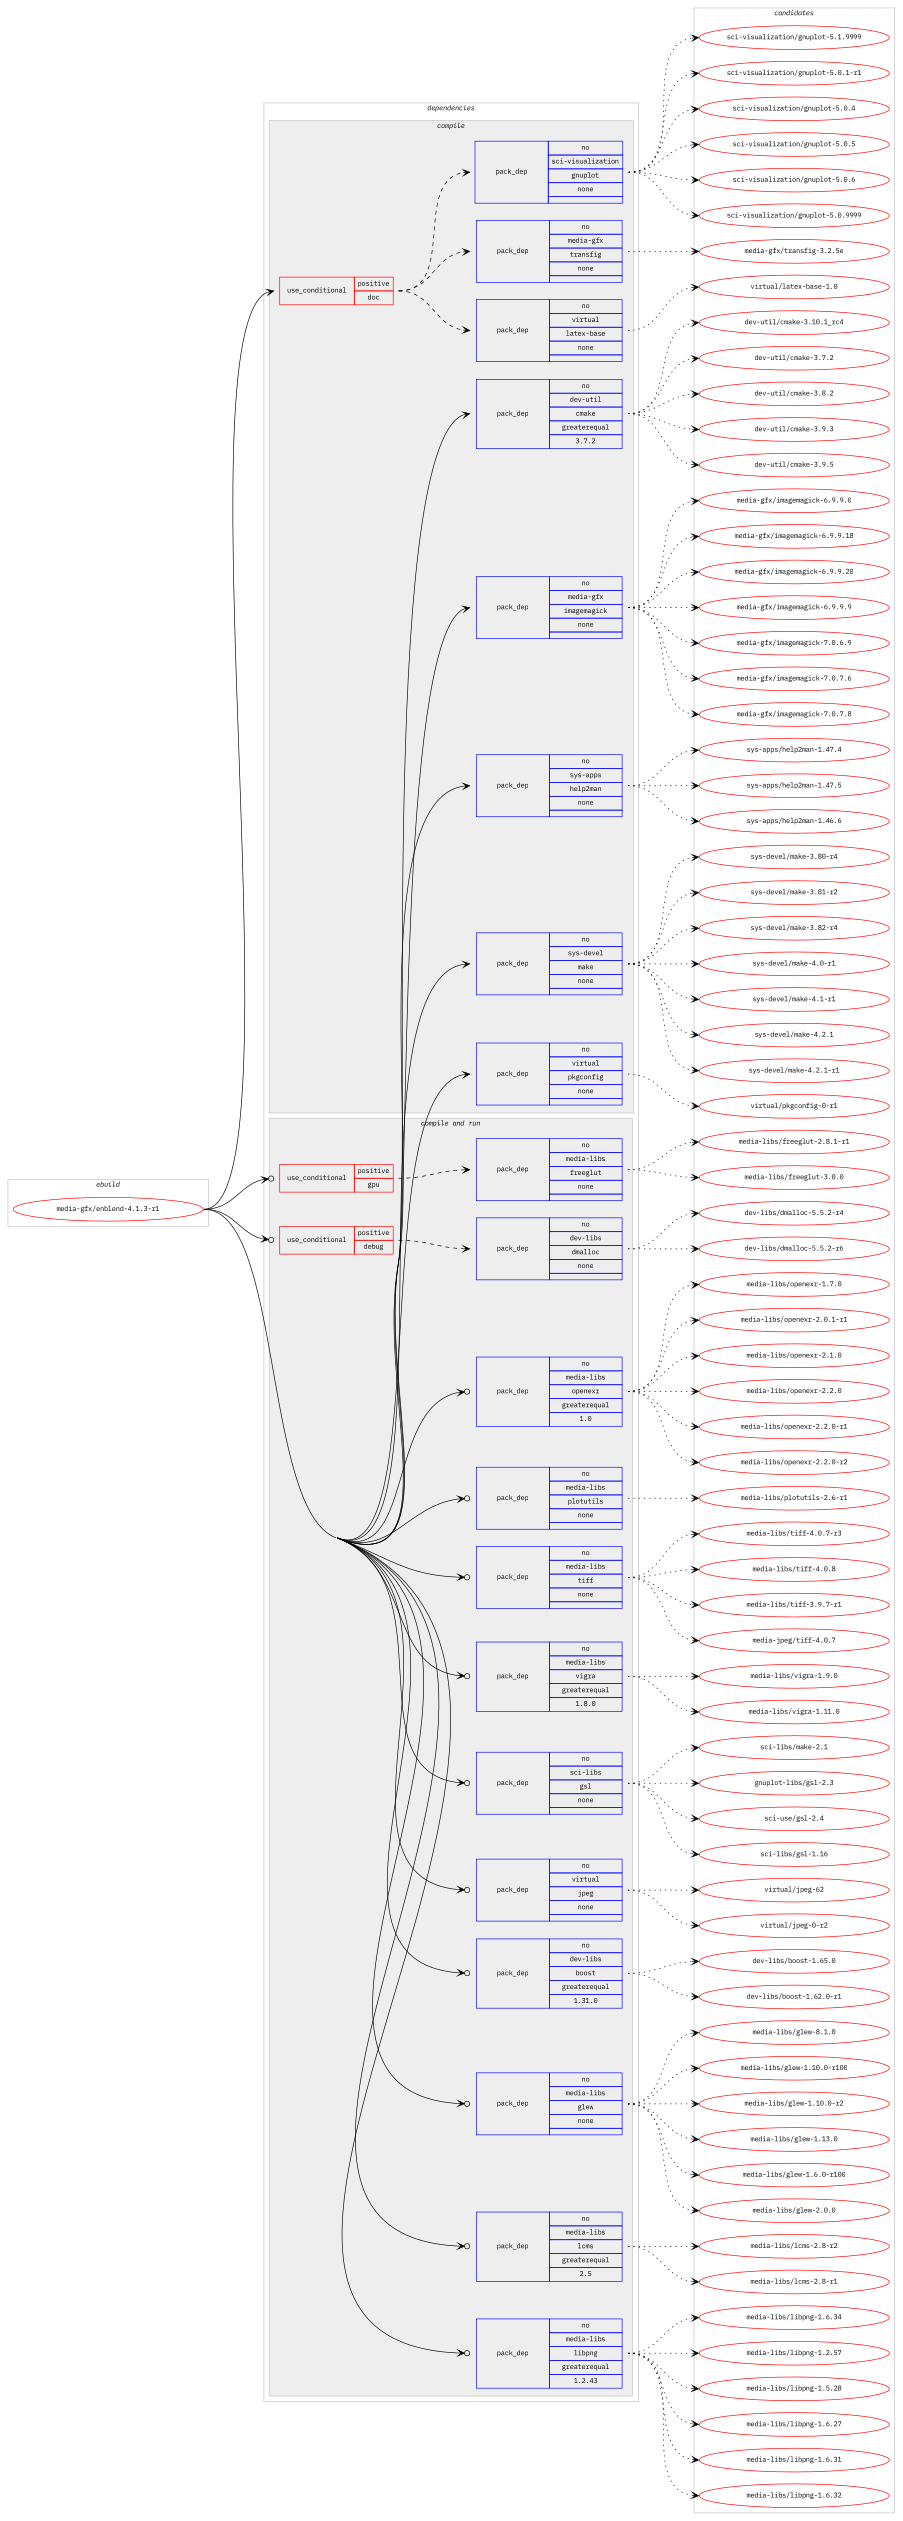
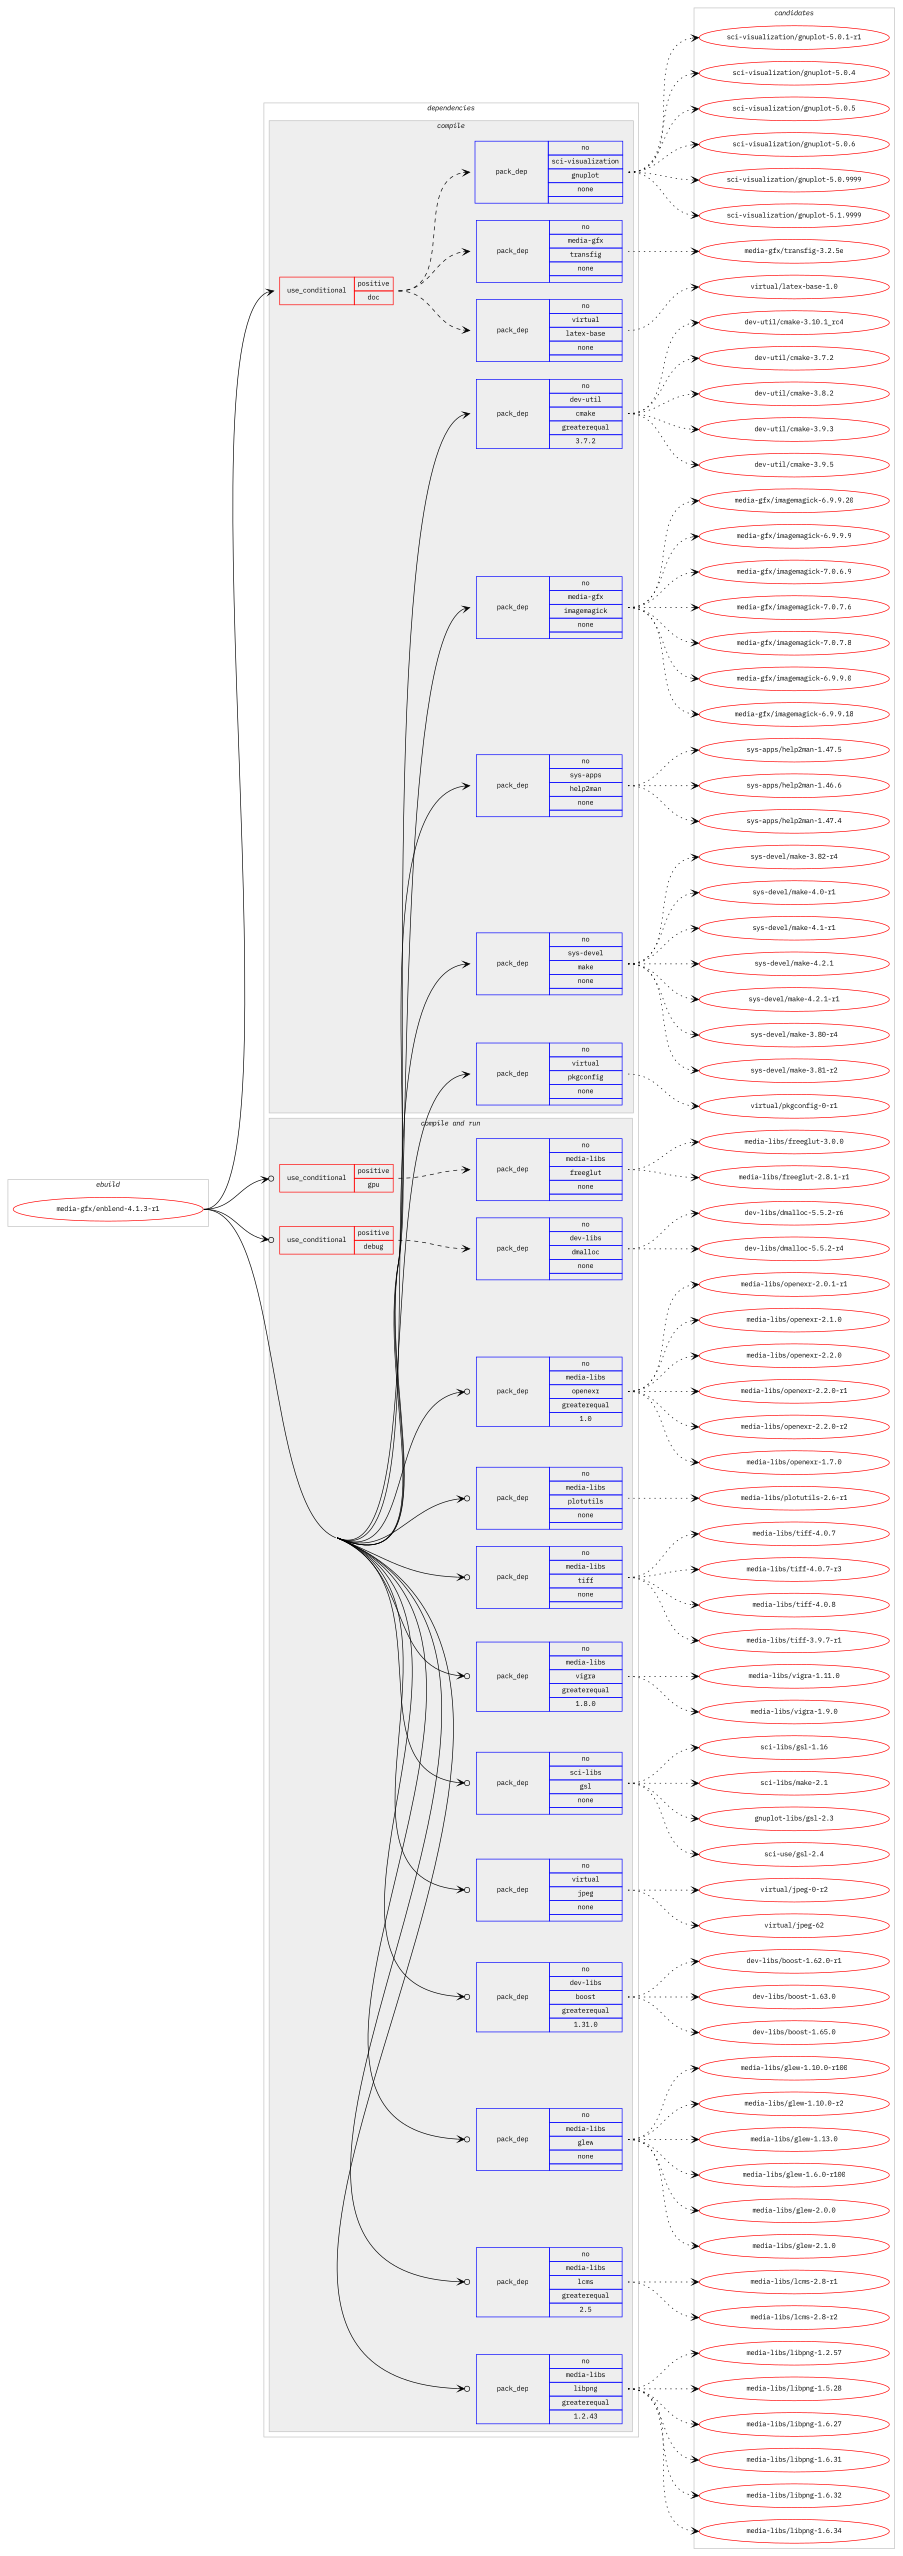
(794, 1641) -> (794, 1534)
none -> (794, 1997)
(794, 2033) -> (794, 2246)
